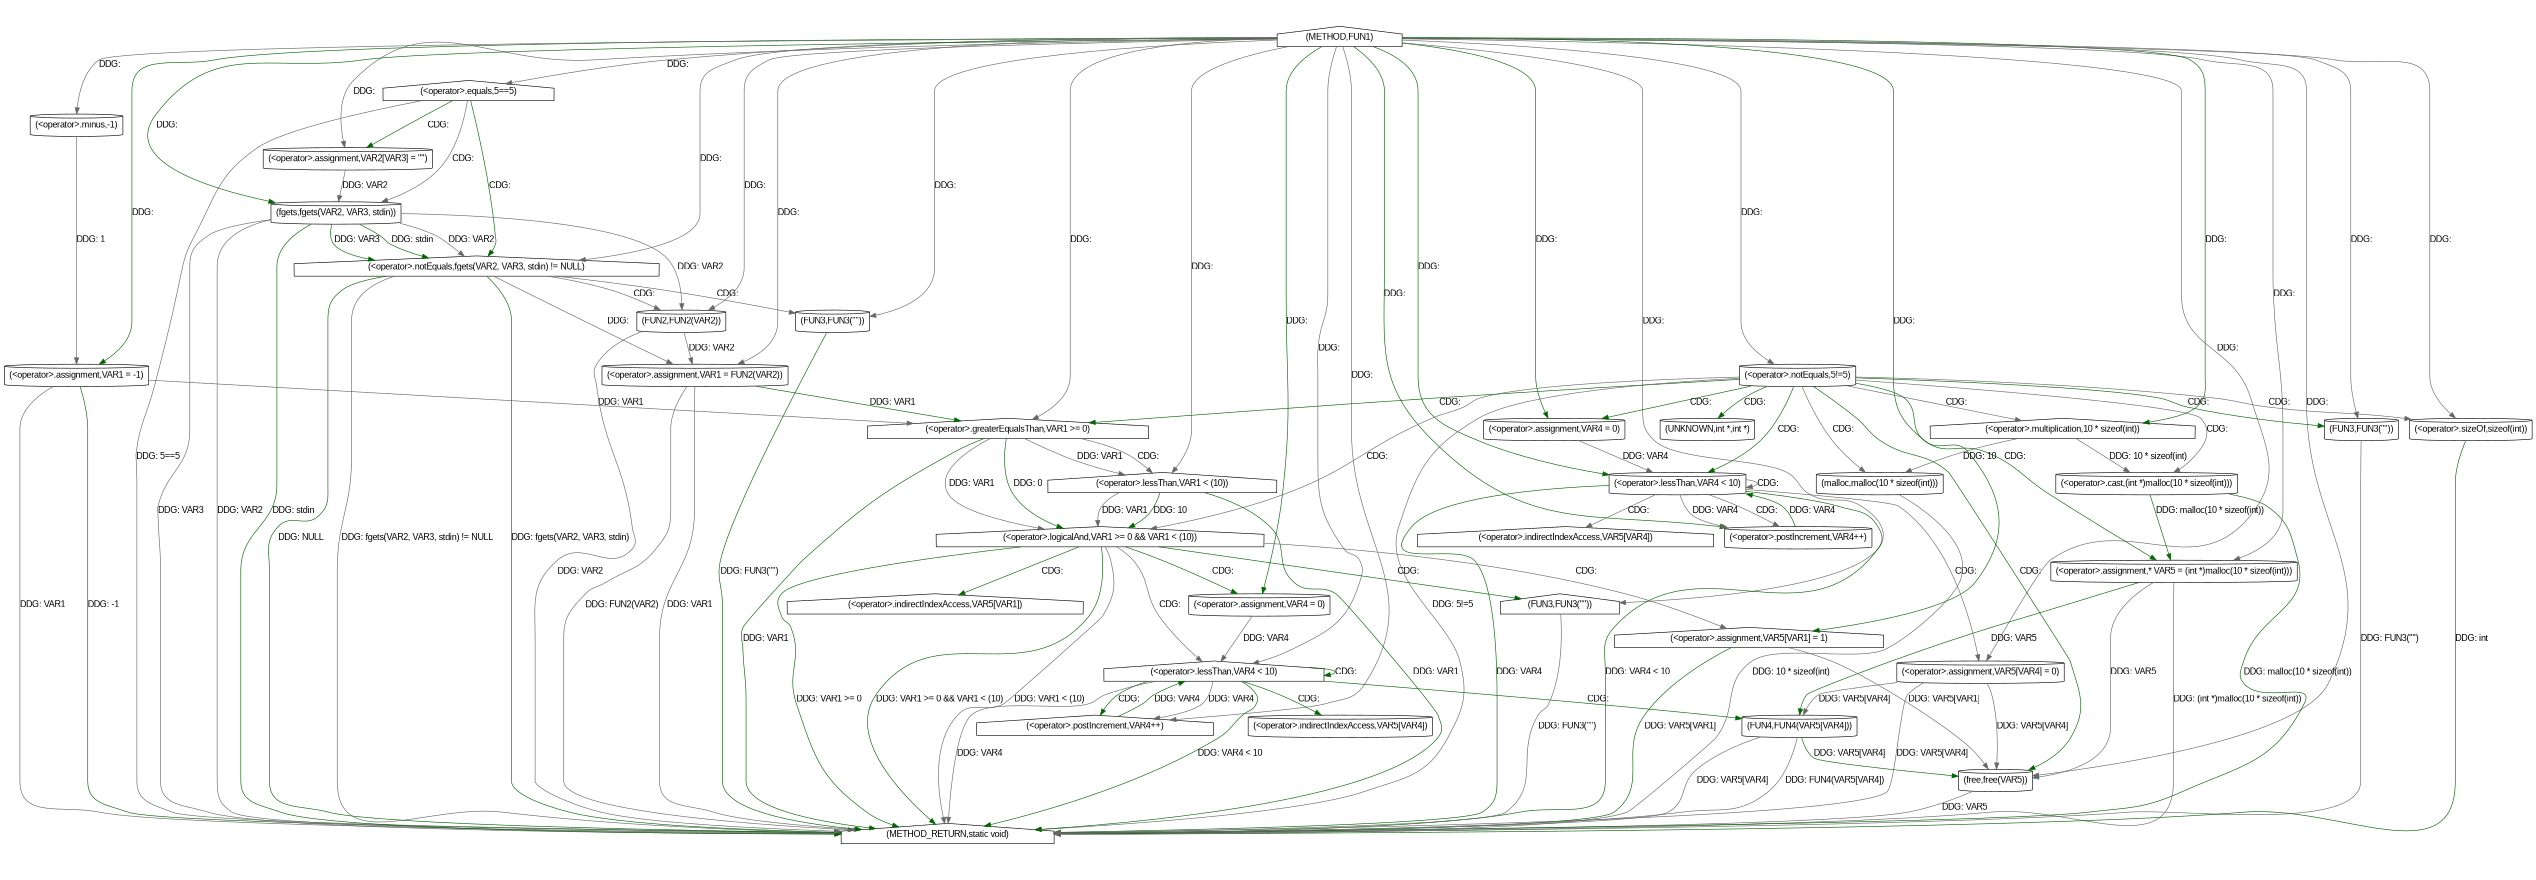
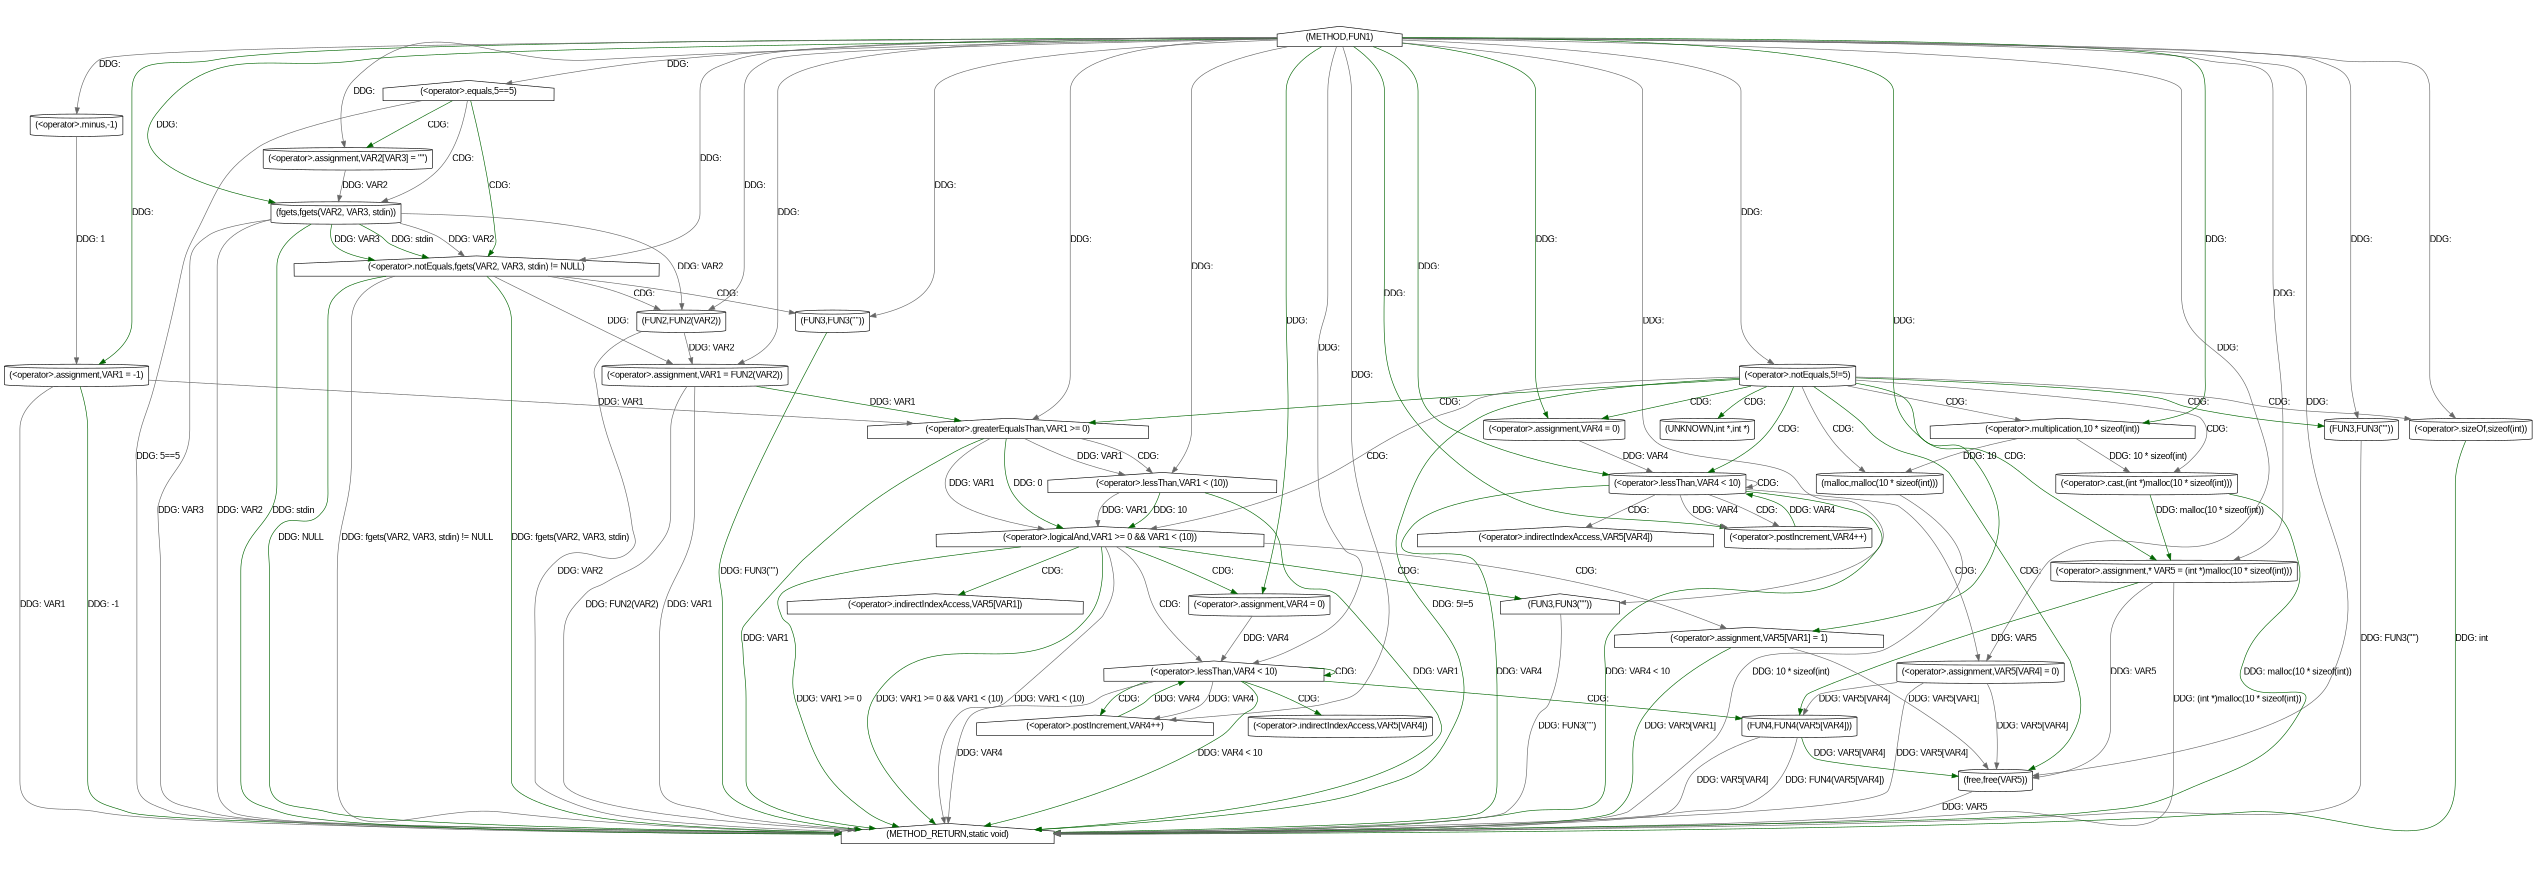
(1450, 639) -> (1450, 639)
